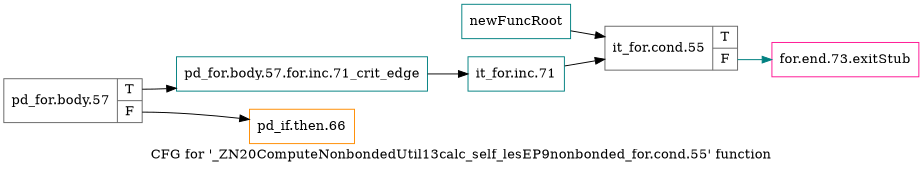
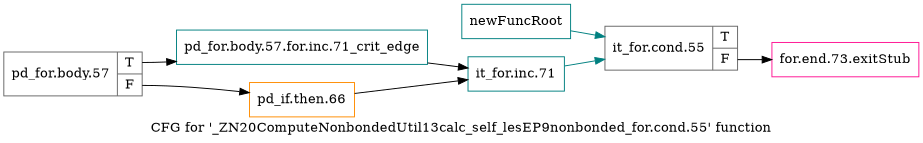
(583, 33) -> (583, 33)
(750, 60) -> (750, 60)
(580, 63) -> (580, 63)
none -> (406, 87)
